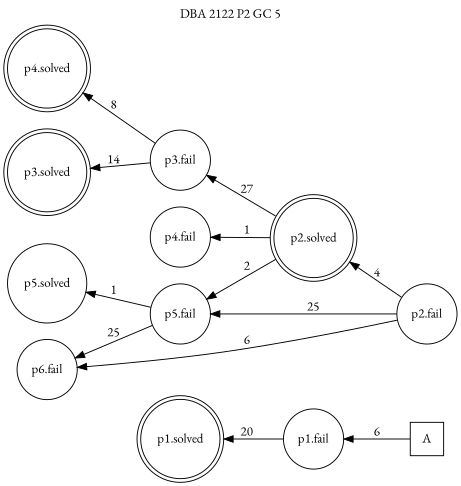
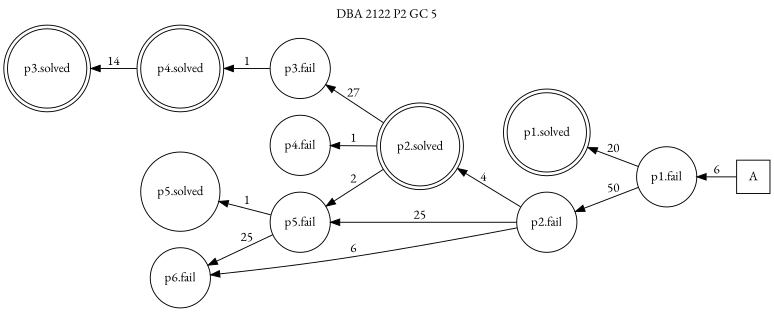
(114, 105) -> (247, 62)
(125, 165) -> (119, 68)
none -> (611, 198)
